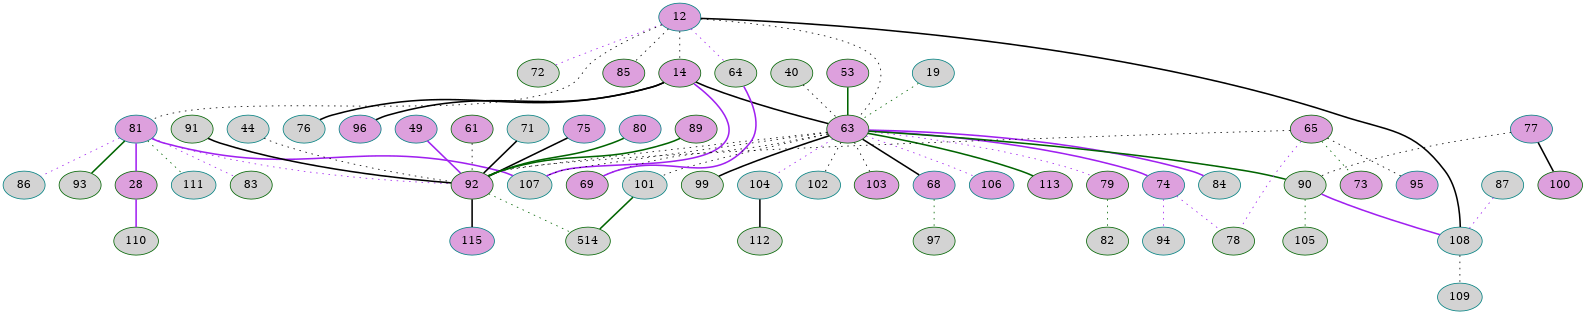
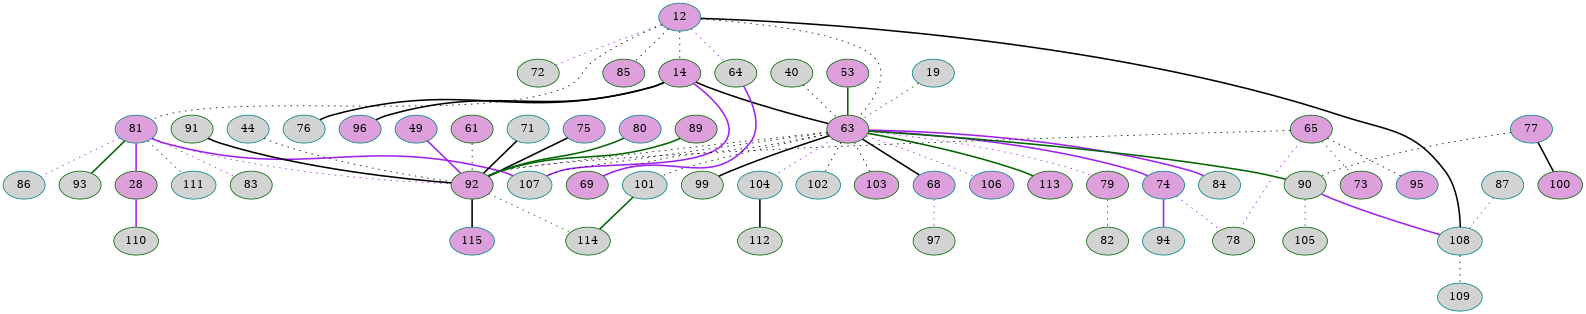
(934, 213) -> (934, 213)
(1164, 213) -> (1164, 213)
(588, 241) -> (588, 241)
